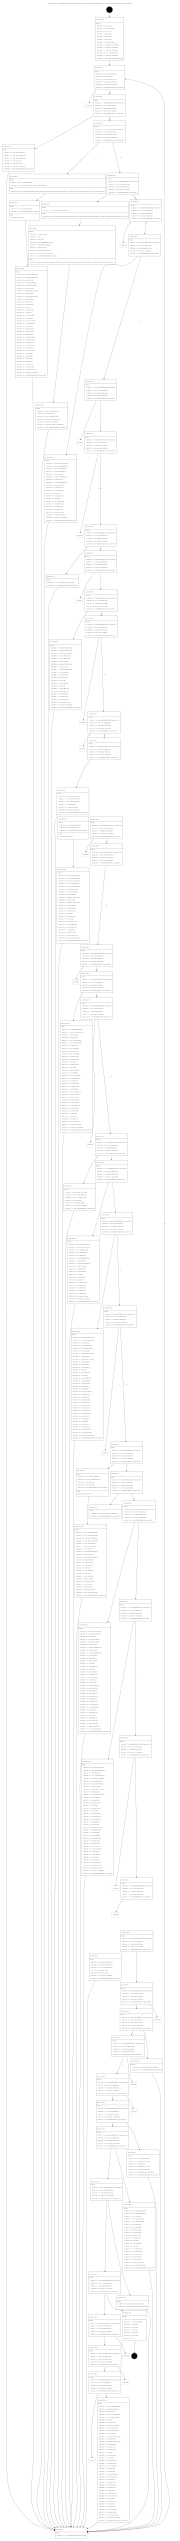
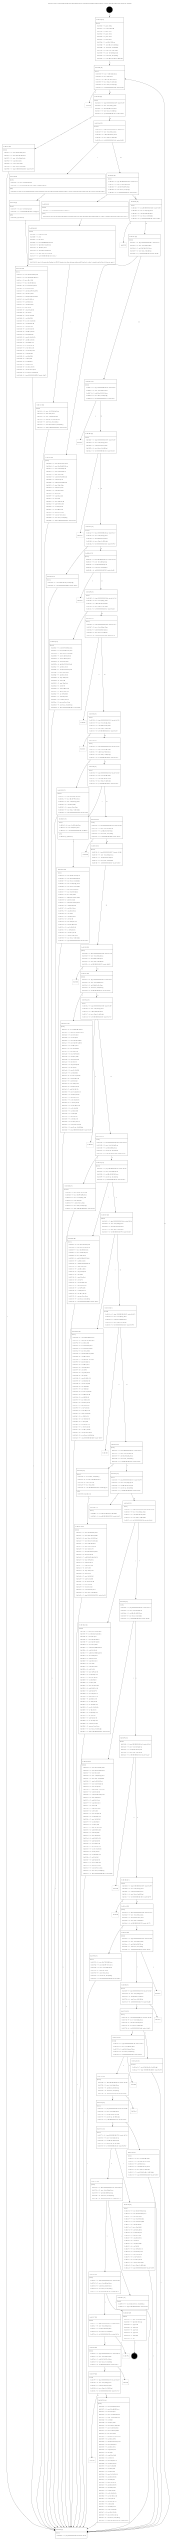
none -> (104, 775)
none -> (137, 1915)
none -> (158, 1993)
